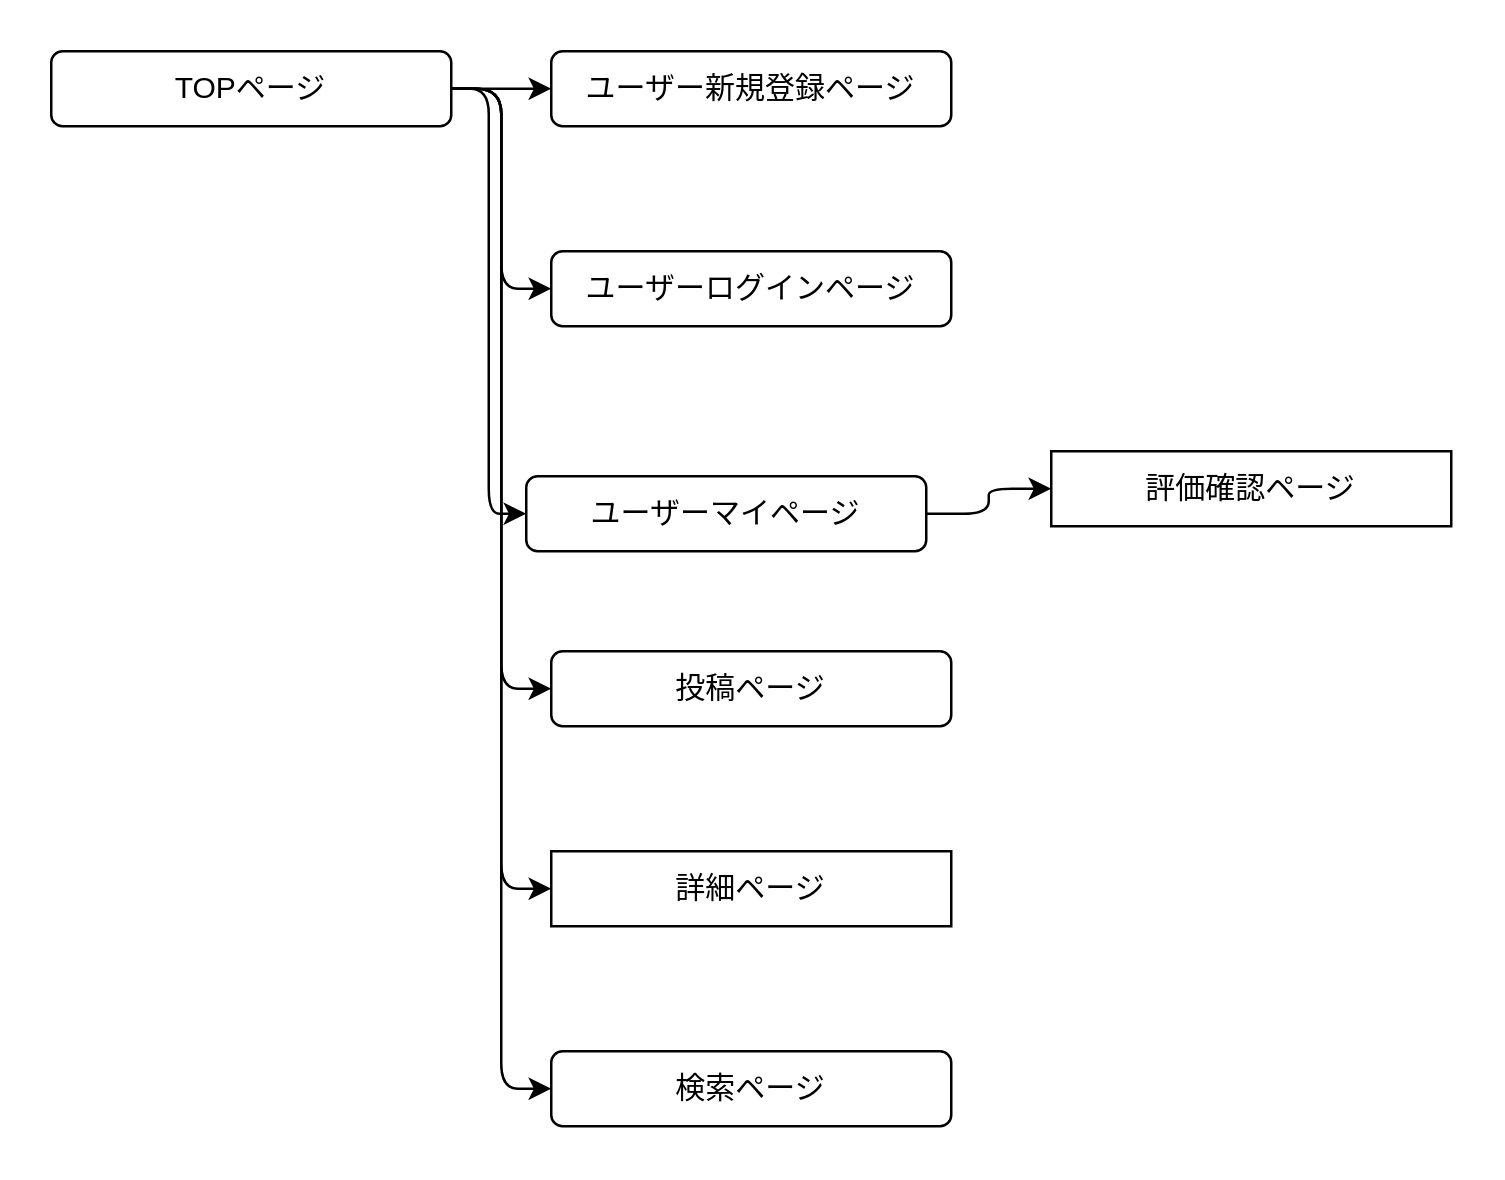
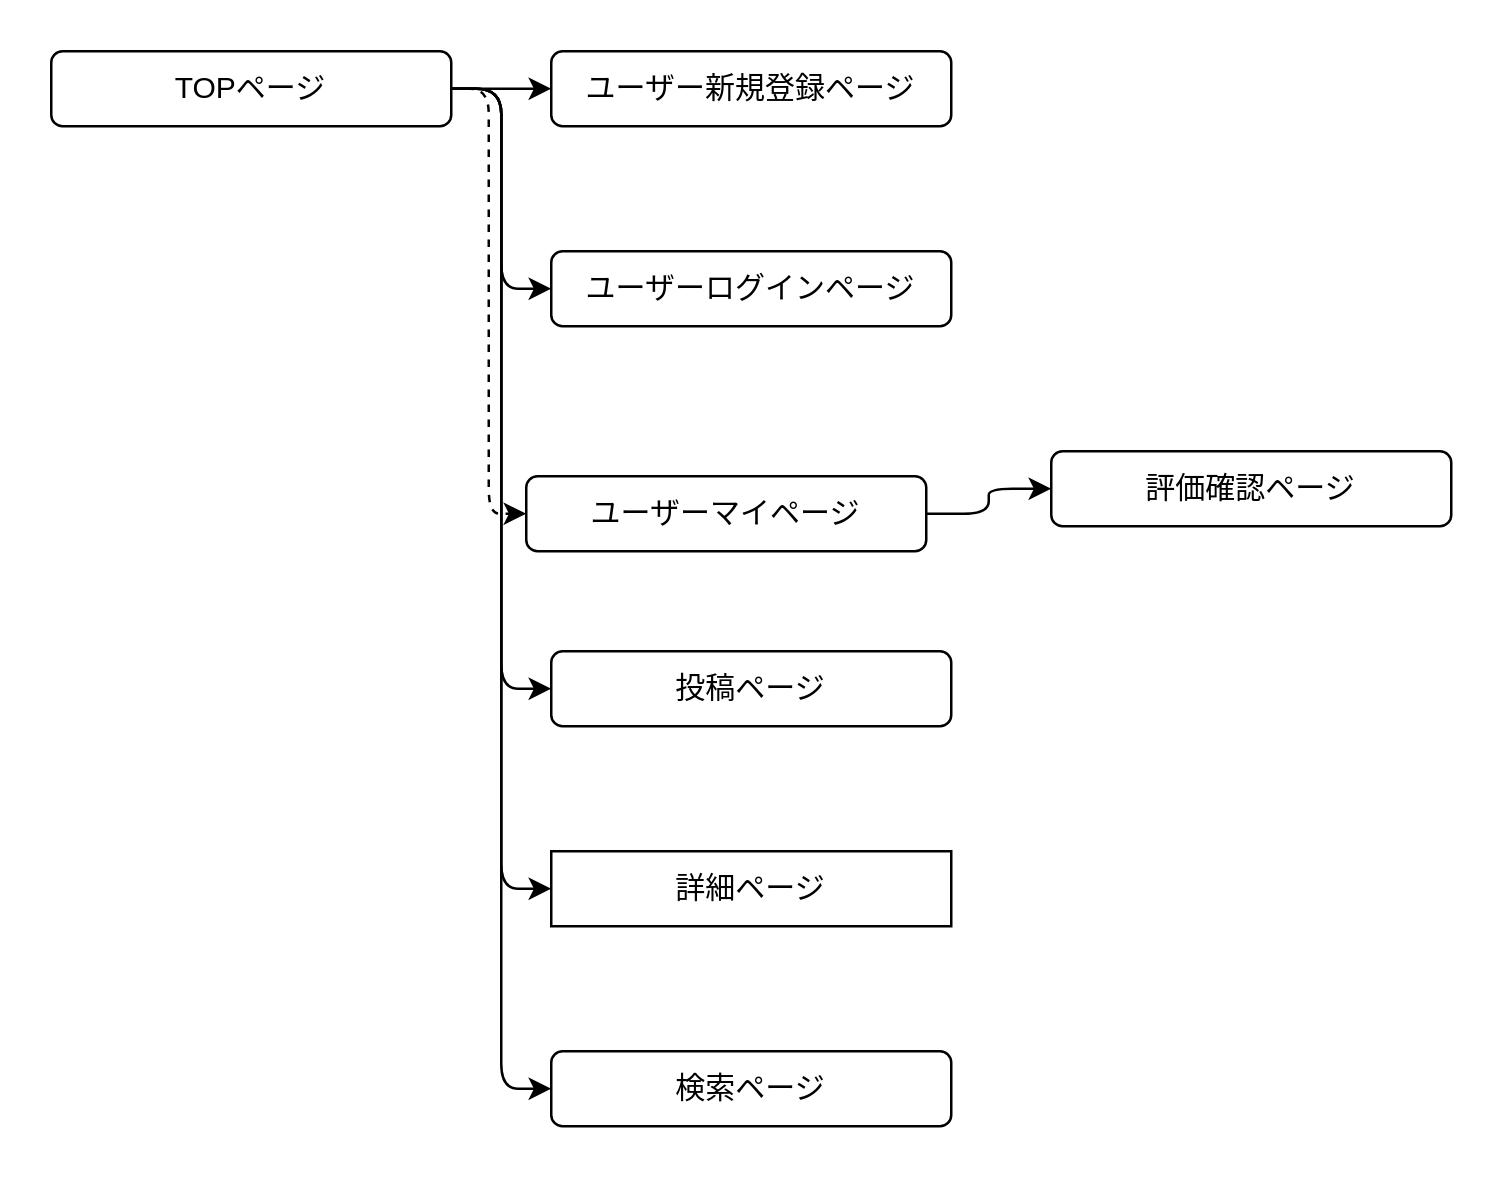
(489, 305) -> (489, 305)
(1251, 489) -> (1251, 489)
